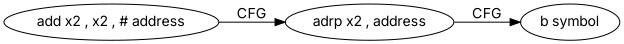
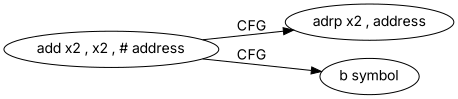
(482, 22) -> (257, 65)
